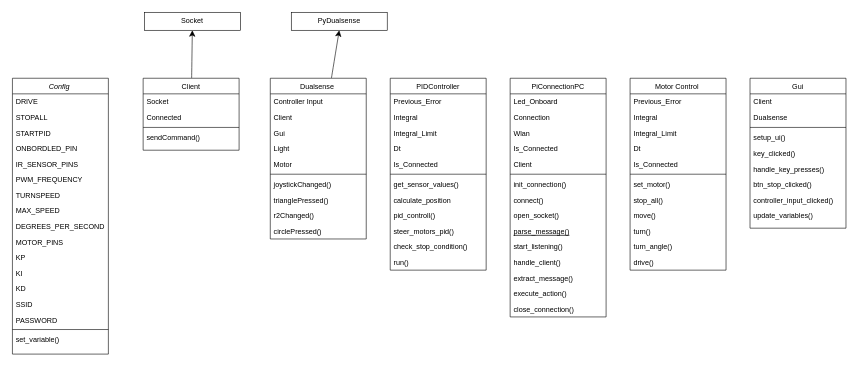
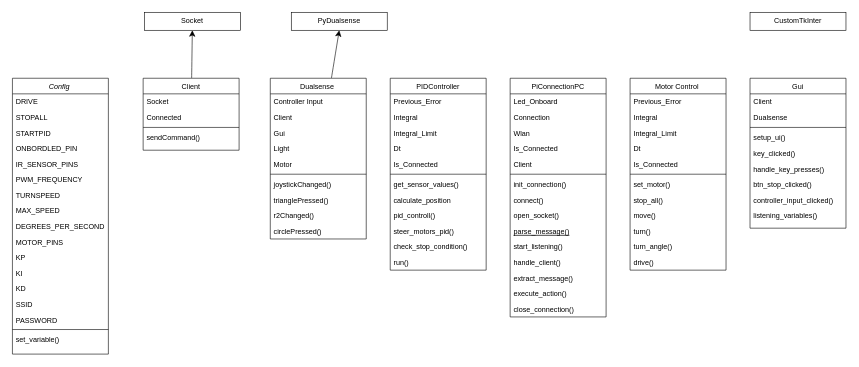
none -> (798, 21)
(788, 216) -> (791, 216)
